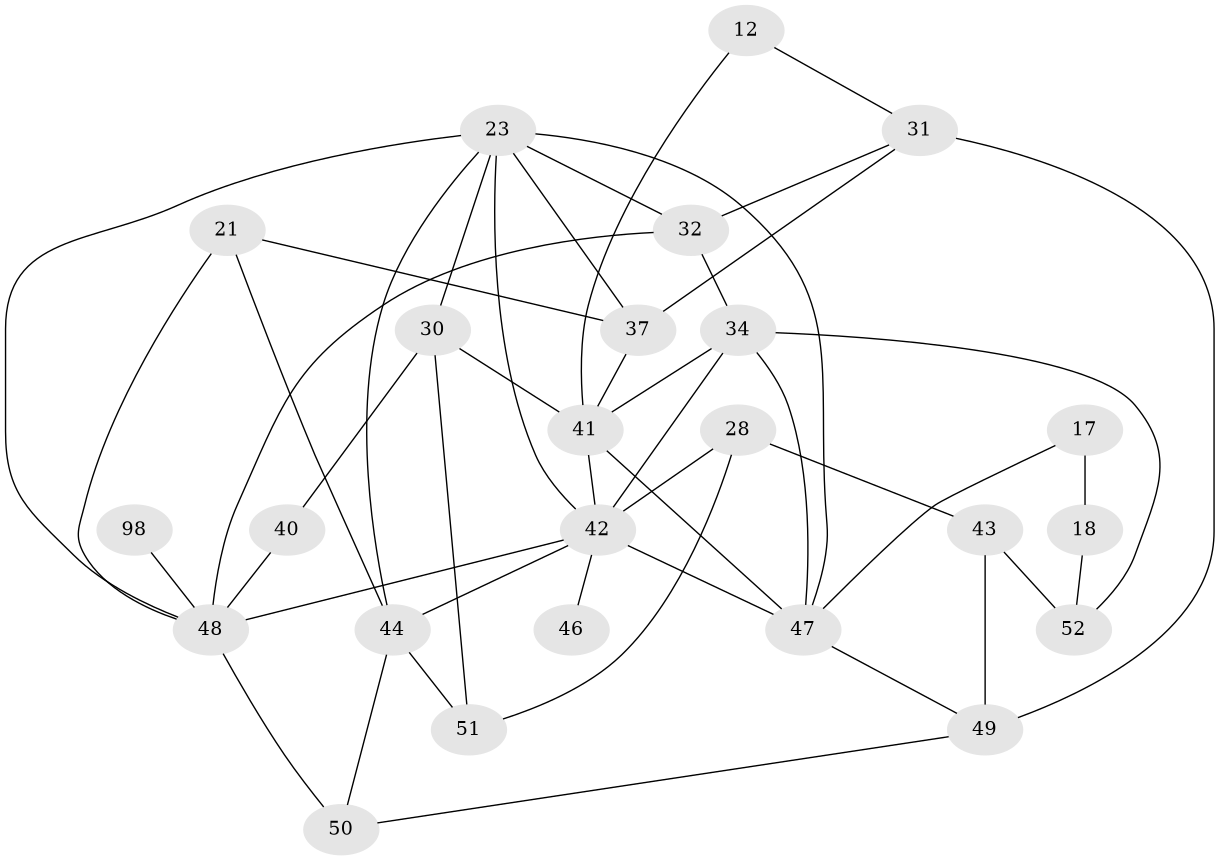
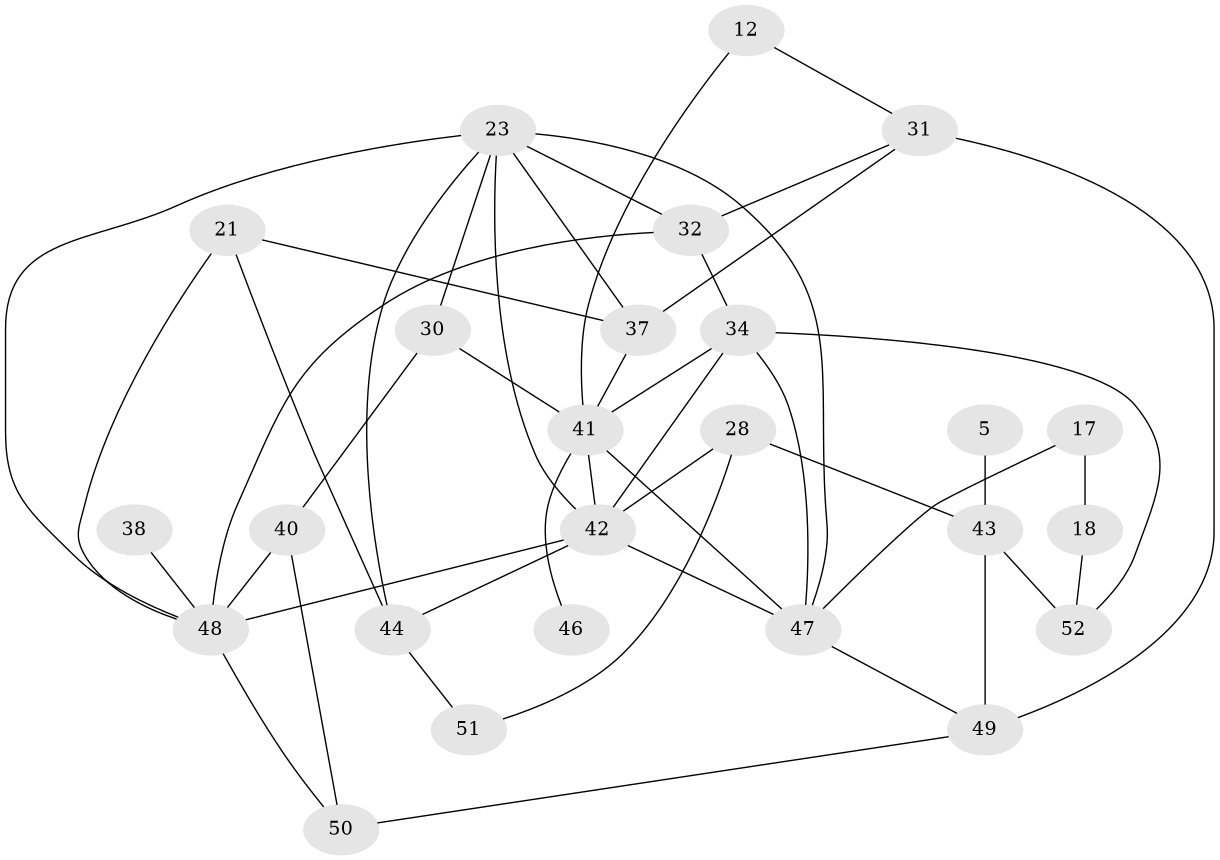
none -> (985, 430)
(135, 530) -> (135, 530)
(451, 530) -> none
(585, 580) -> (545, 528)
(367, 730) -> (314, 680)
